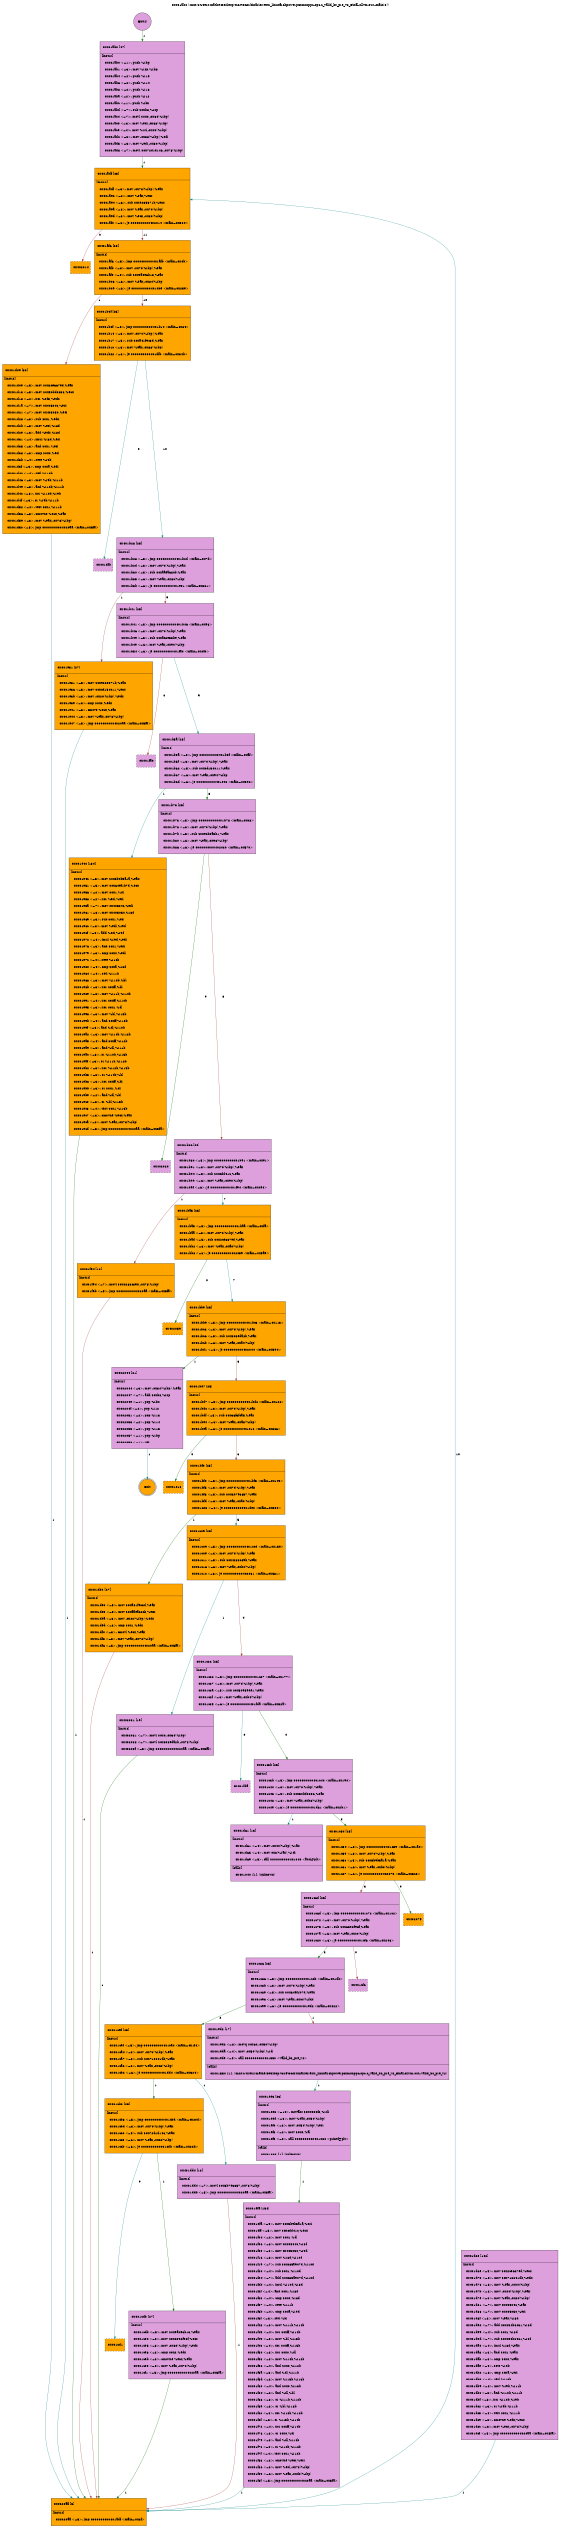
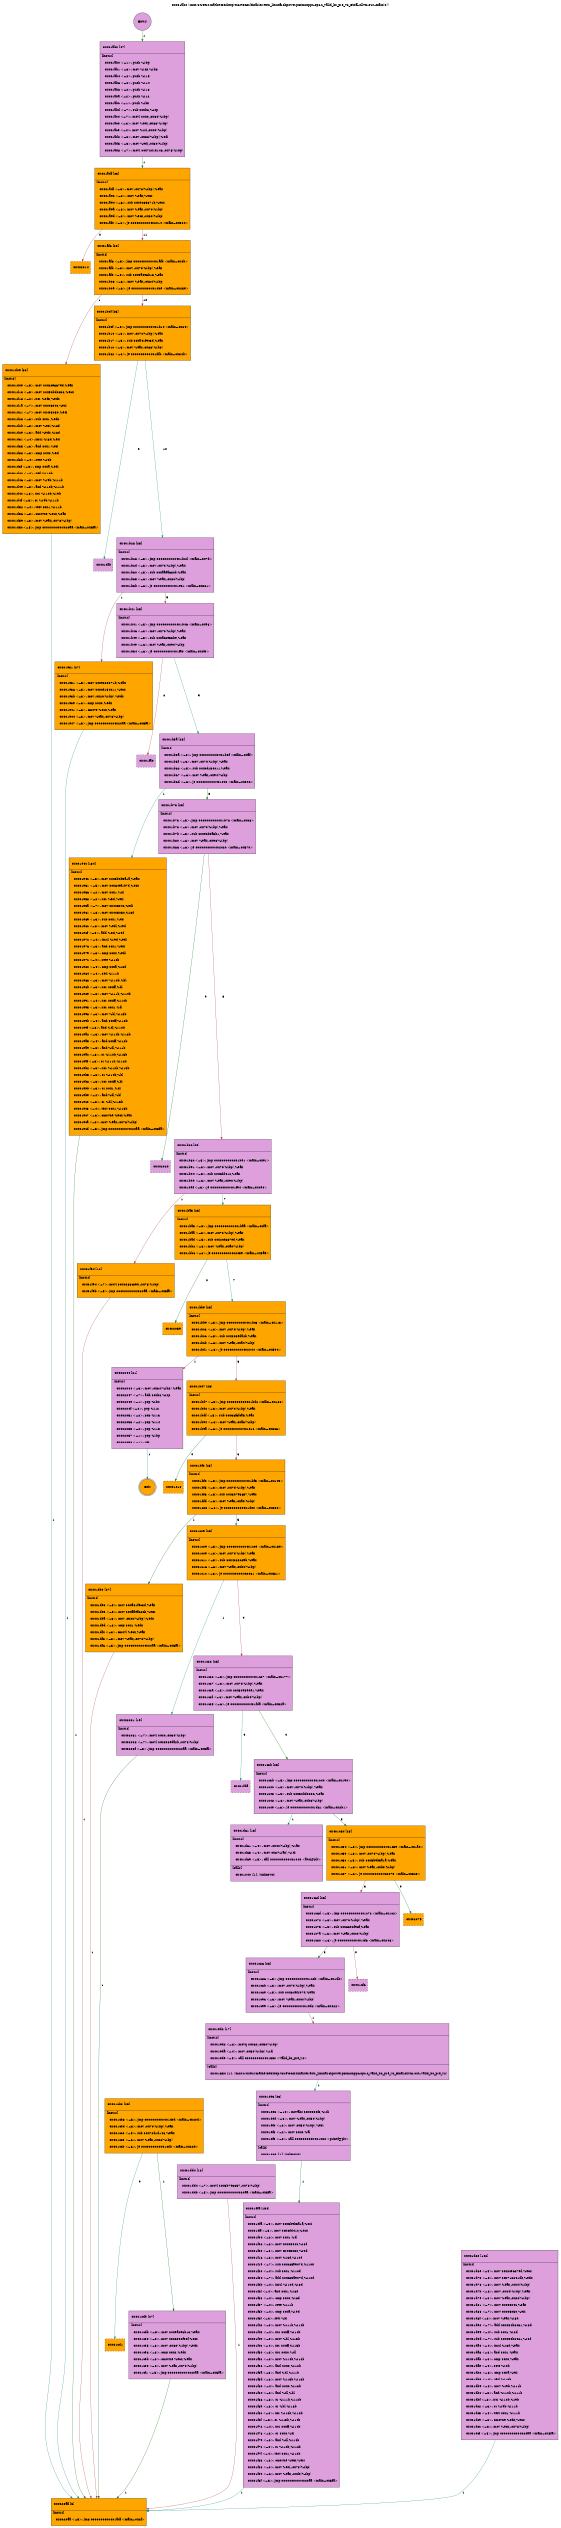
(455, 1361) -> none
(191, 1362) -> (191, 1362)
(153, 2052) -> none
